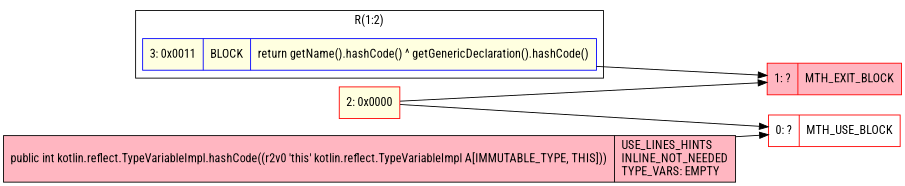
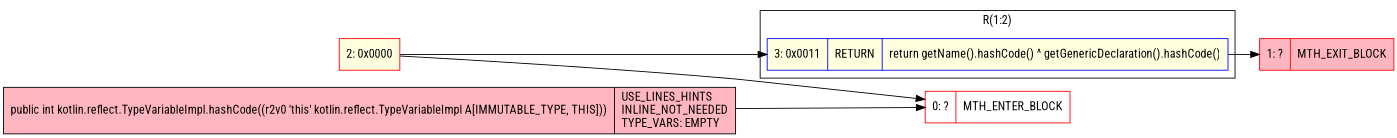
(227, 54) -> (855, 54)
(579, 92) -> (579, 54)
(850, 130) -> (1013, 107)
